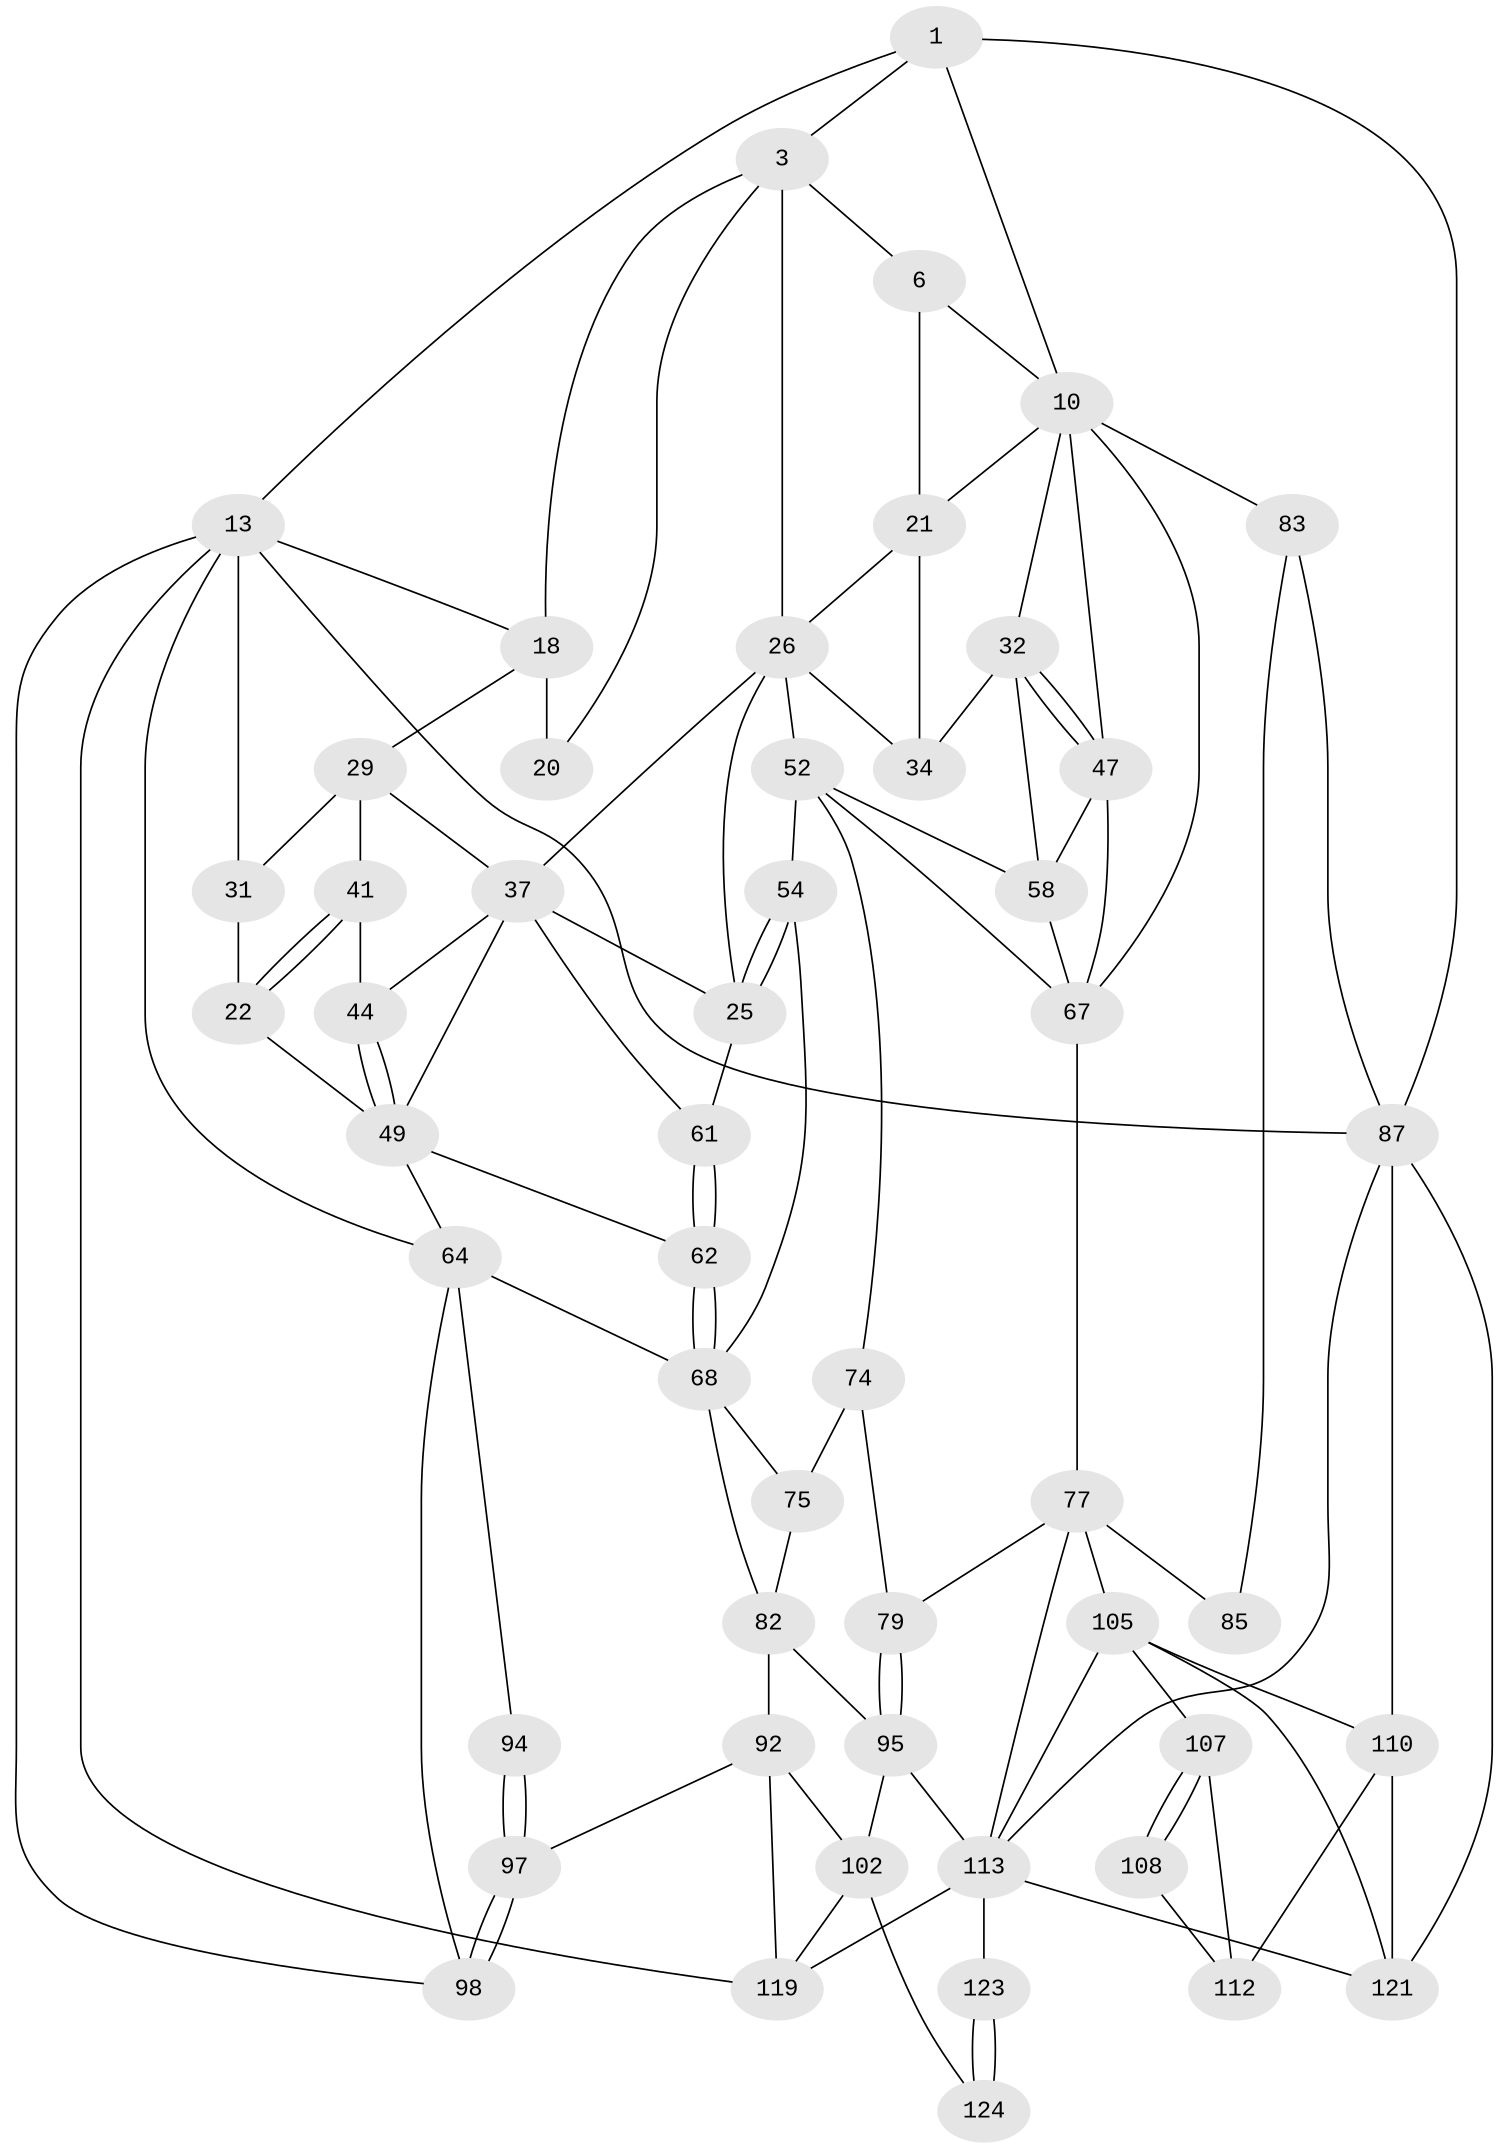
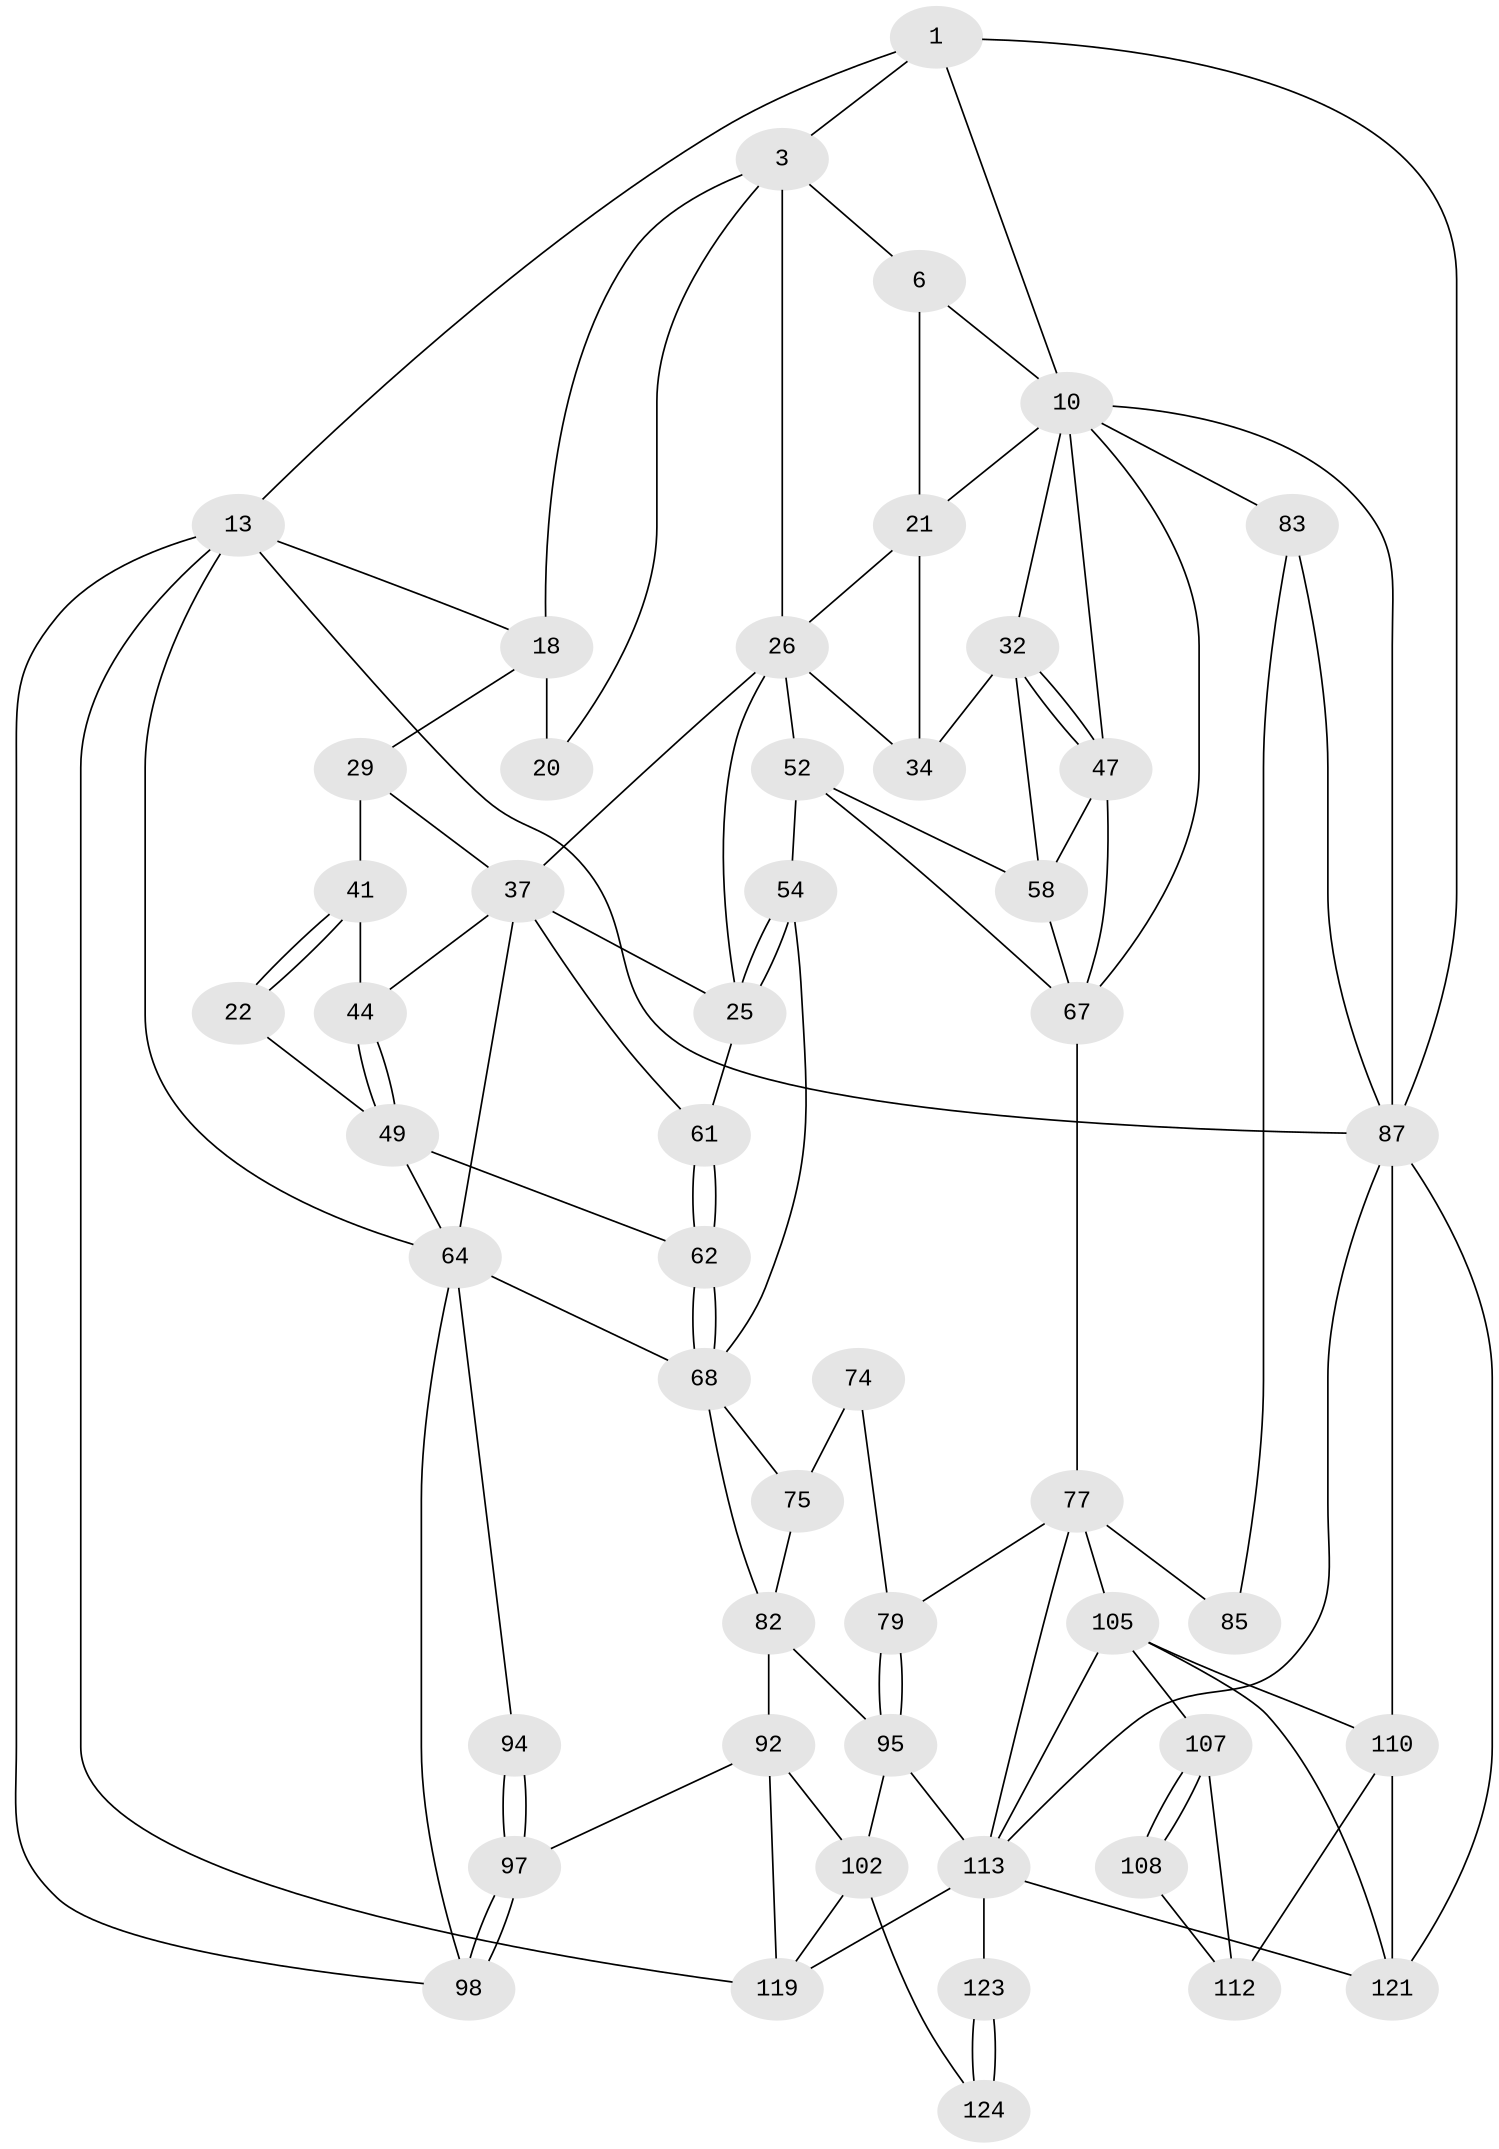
none -> (1392, 663)
(238, 891) -> none
(455, 1013) -> (487, 1074)
(881, 1068) -> none
